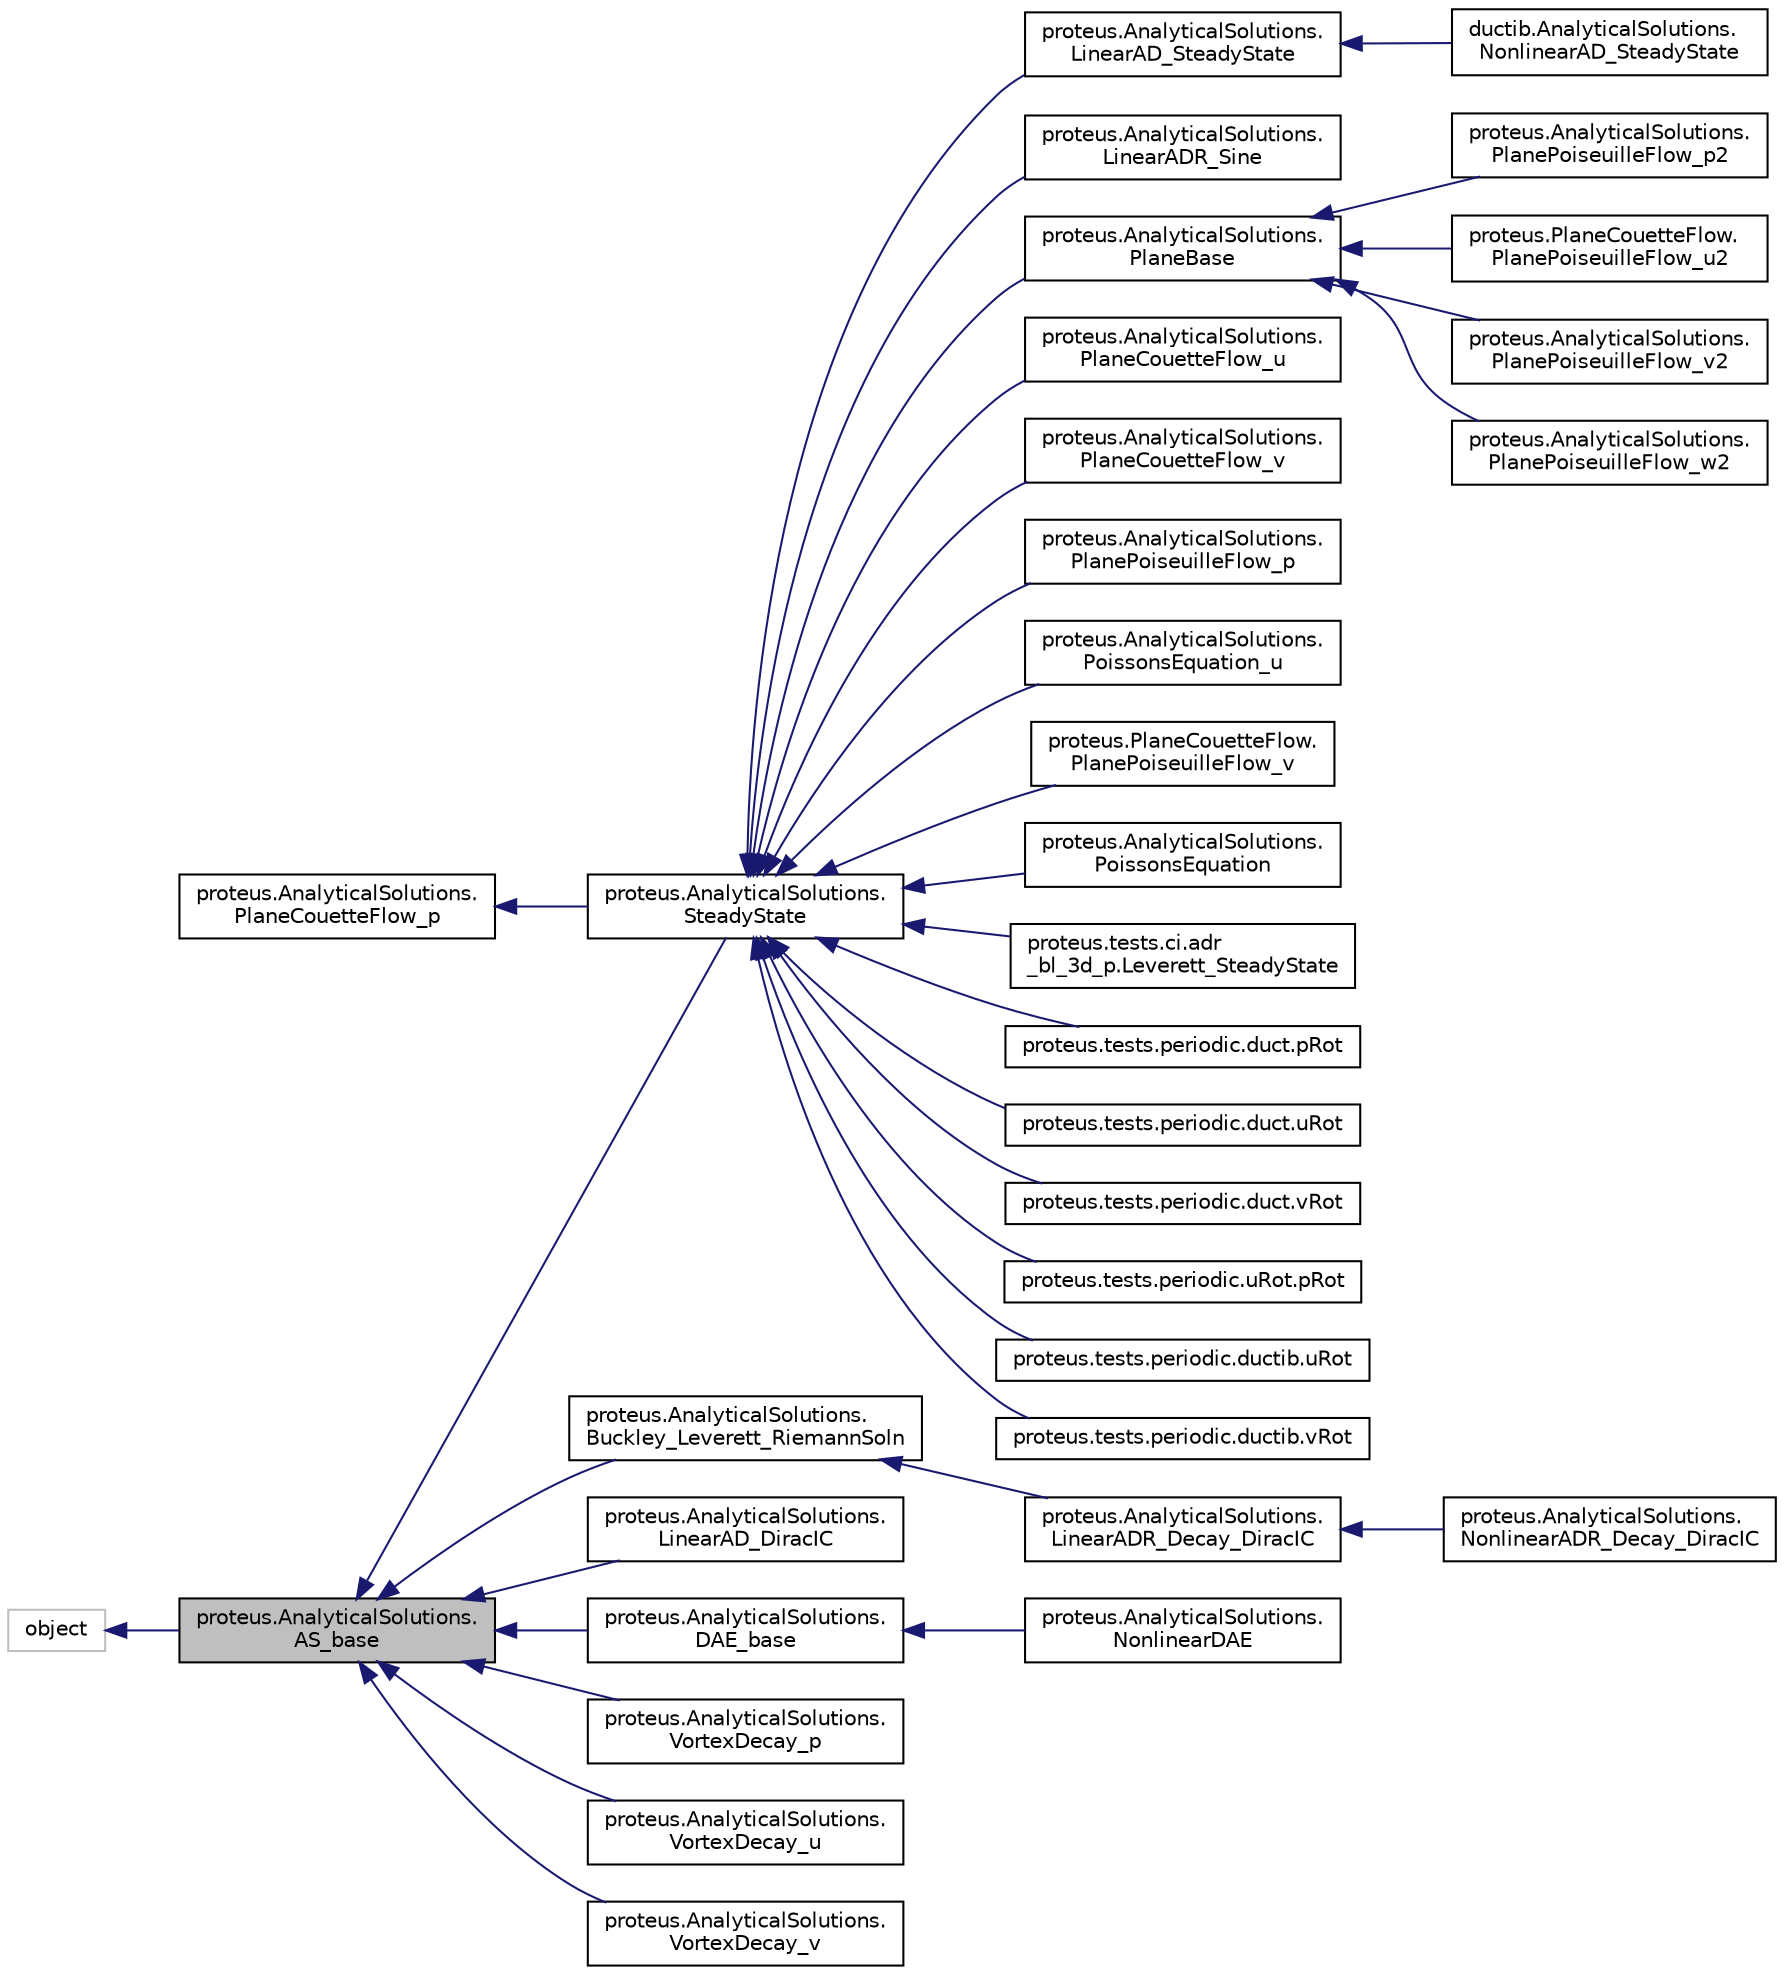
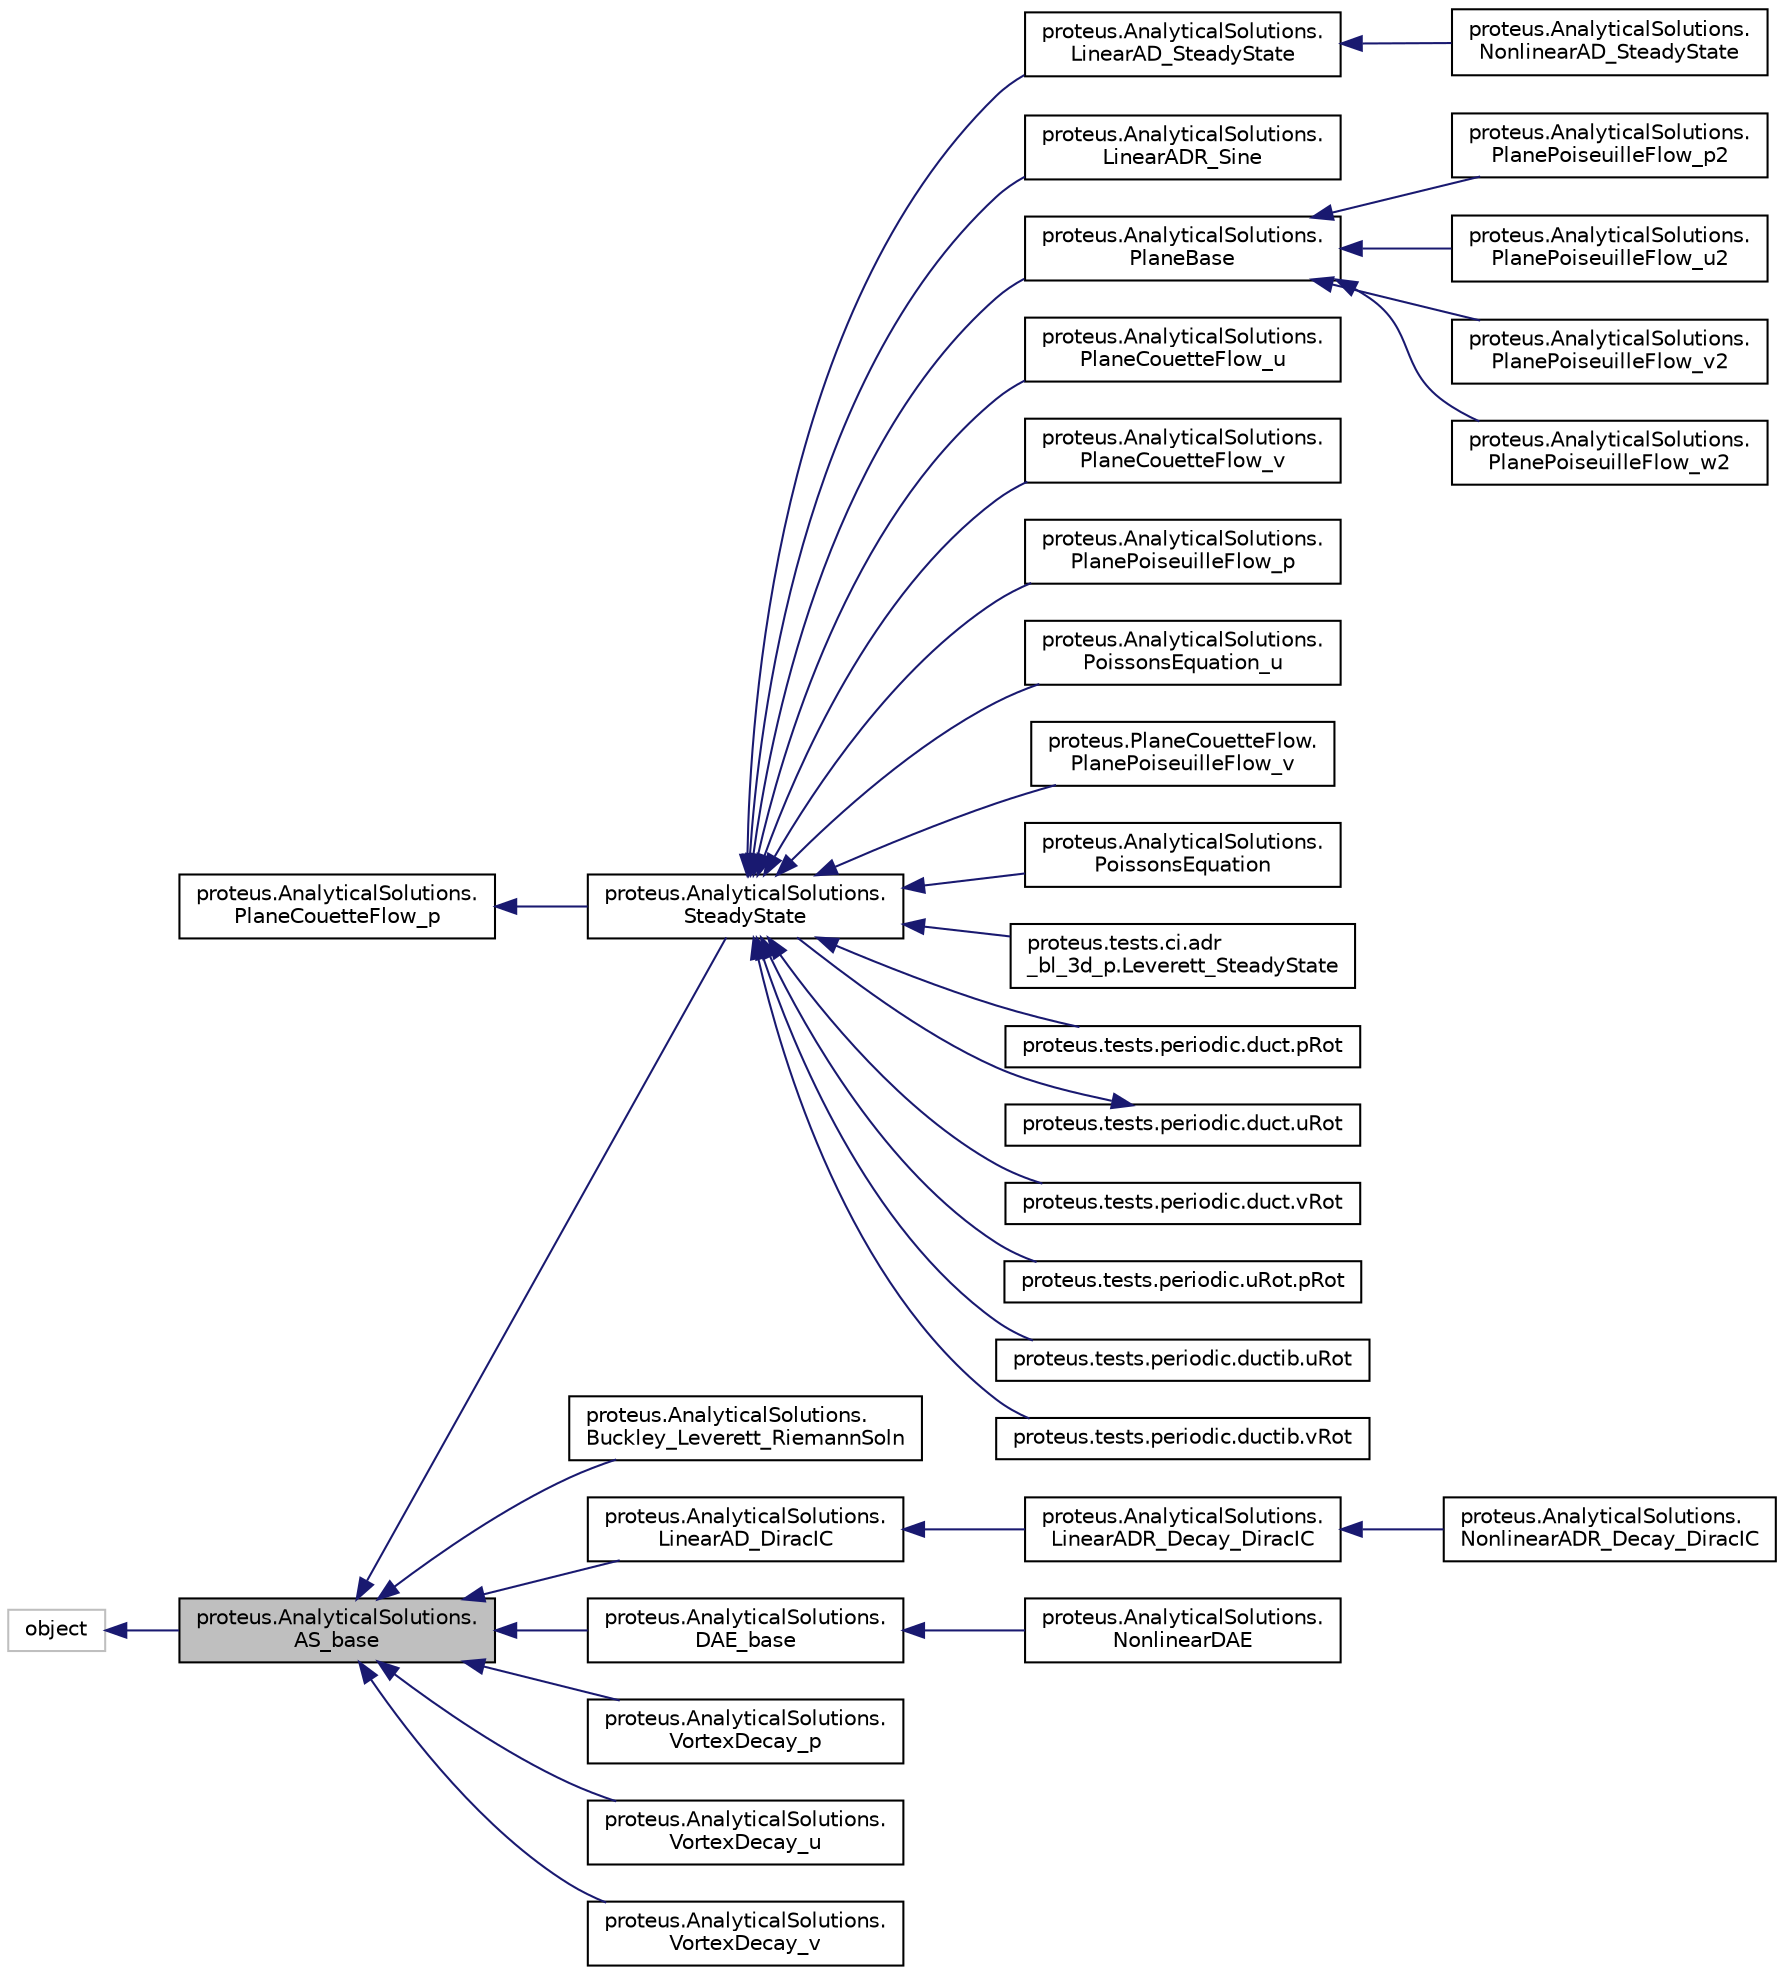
(1610, 42) -> (1610, 42)
(1610, 249) -> (1610, 249)
(888, 1041) -> (944, 1040)
(974, 1481) -> (975, 1529)
